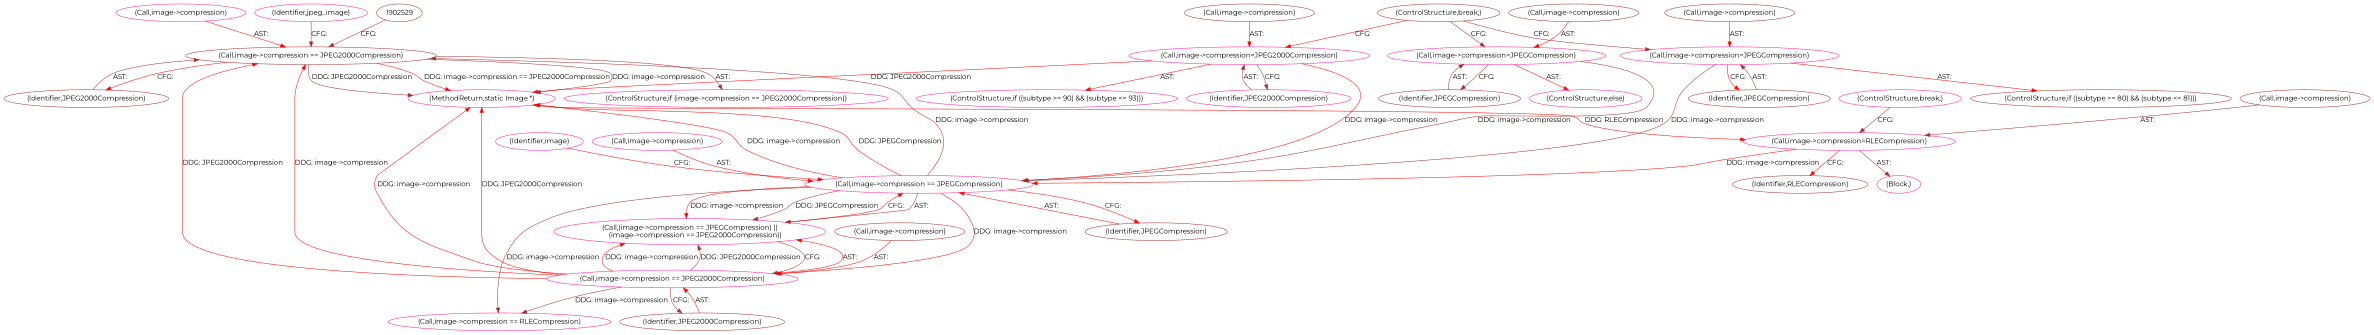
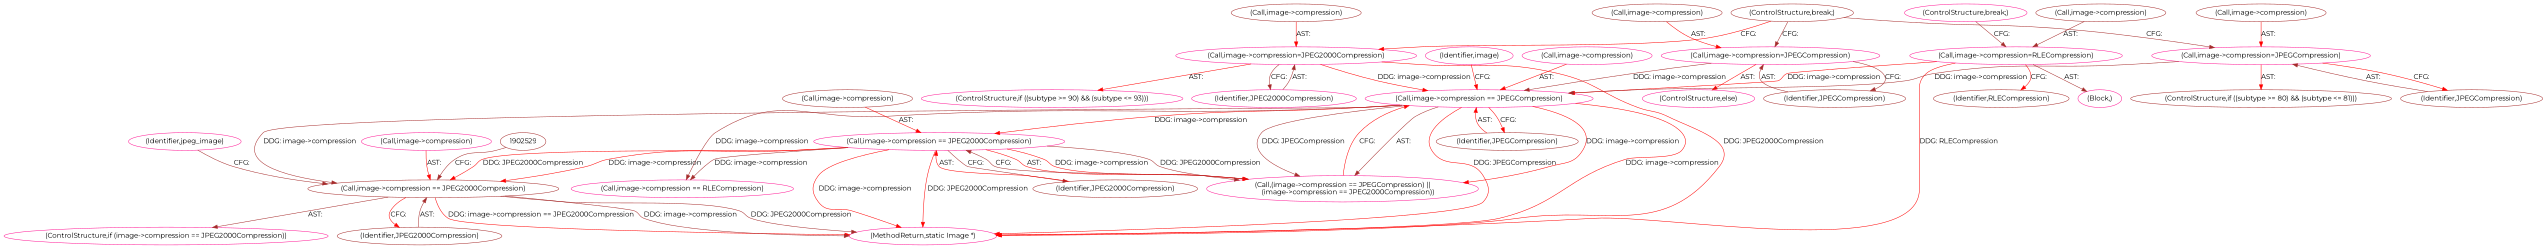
(1138, 110) -> (1543, 221)
